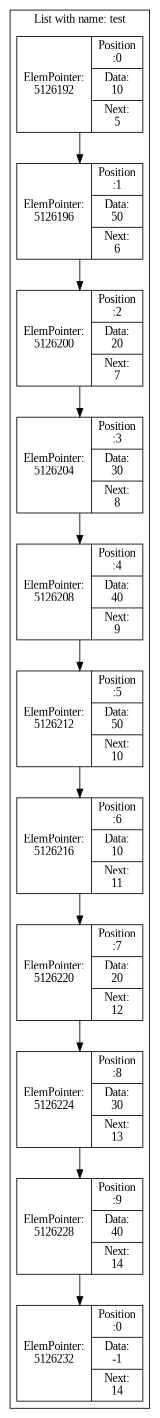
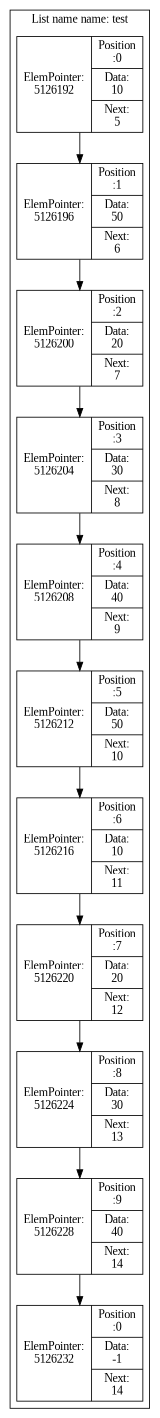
(80, 20) -> (80, 20)
